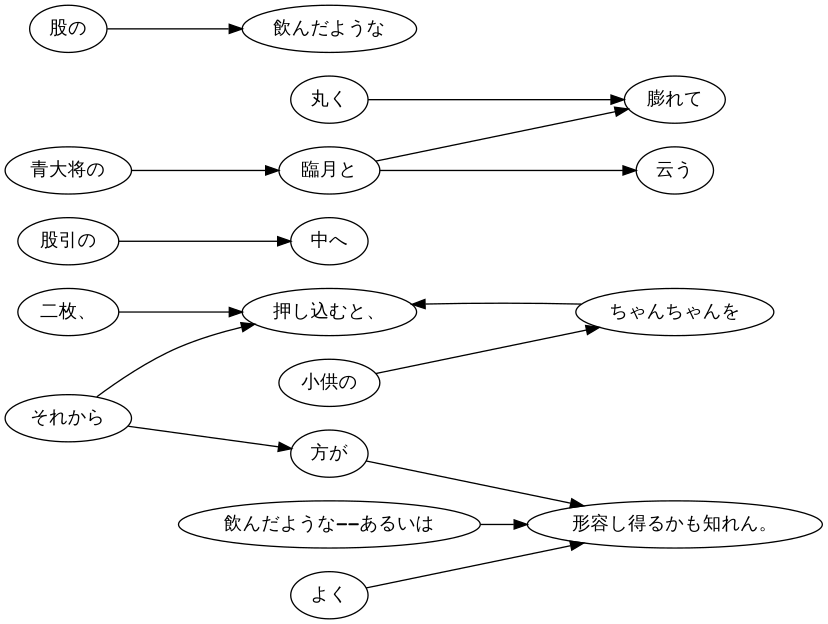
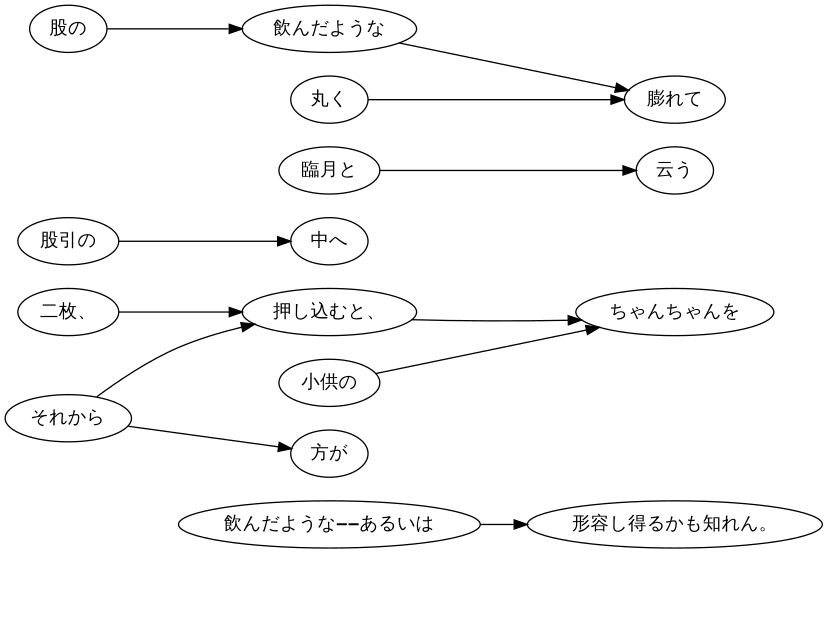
(496, 136) -> (507, 65)
(68, 170) -> none
(503, 303) -> (490, 321)
(468, 482) -> none
(329, 595) -> none
